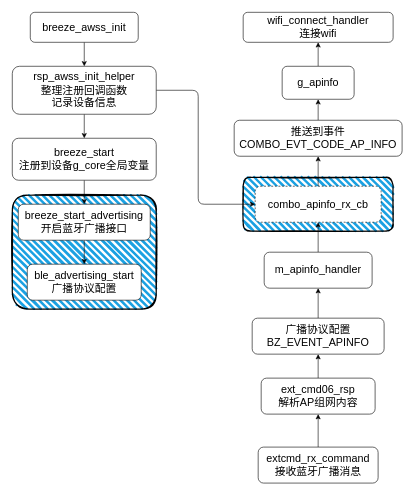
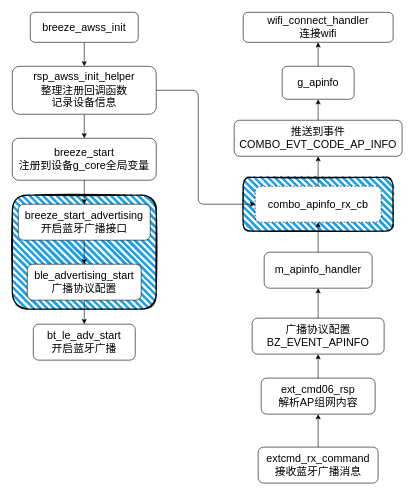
none -> (84, 318)
none -> (84, 342)
